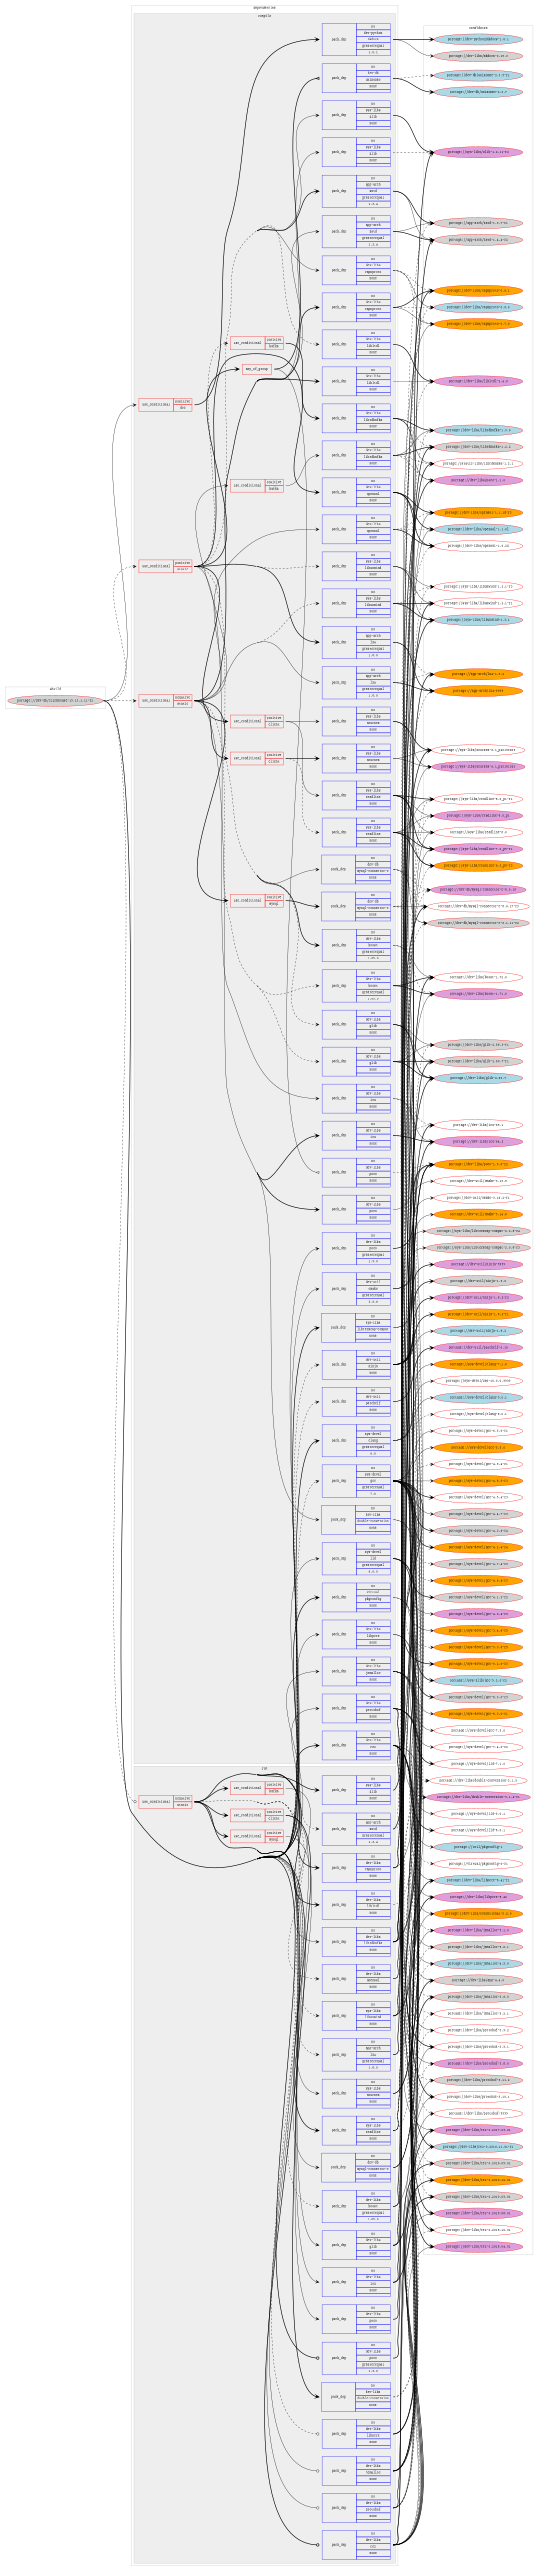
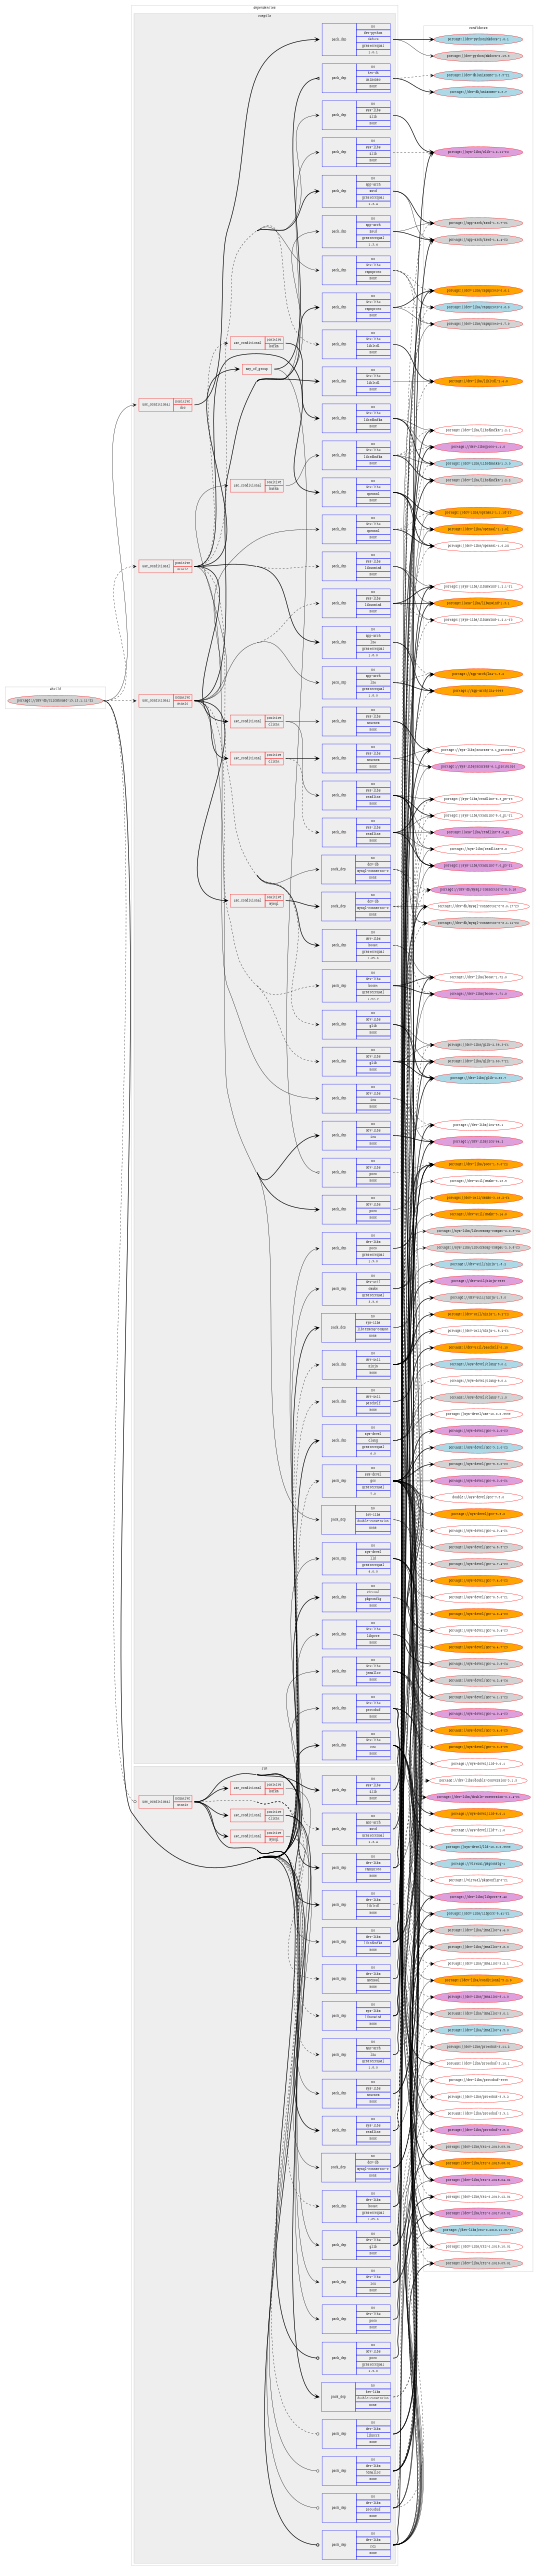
(478, 56) -> (478, 56)
(478, 324) -> (478, 324)
(478, 381) -> (478, 381)
(478, 464) -> (478, 430)
(478, 529) -> (478, 529)
(478, 620) -> (478, 603)
(478, 866) -> (478, 799)
(478, 1198) -> (478, 1198)
(478, 1298) -> (478, 1314)
(478, 1314) -> (478, 1331)
(478, 1348) -> (478, 1348)
(478, 1364) -> (478, 1398)
(478, 1481) -> (478, 1548)
(478, 1514) -> (478, 1647)
(478, 1548) -> (478, 1681)
(478, 1664) -> (478, 1431)
(478, 1681) -> (478, 1448)
(478, 1714) -> (478, 1481)
(478, 1731) -> (478, 1498)
(478, 1747) -> (478, 1581)
(478, 1831) -> (478, 1814)
none -> (478, 1847)
(478, 1847) -> (478, 1864)
(478, 1980) -> (478, 1930)
(478, 2180) -> (478, 2197)
(478, 2214) -> (478, 2164)
